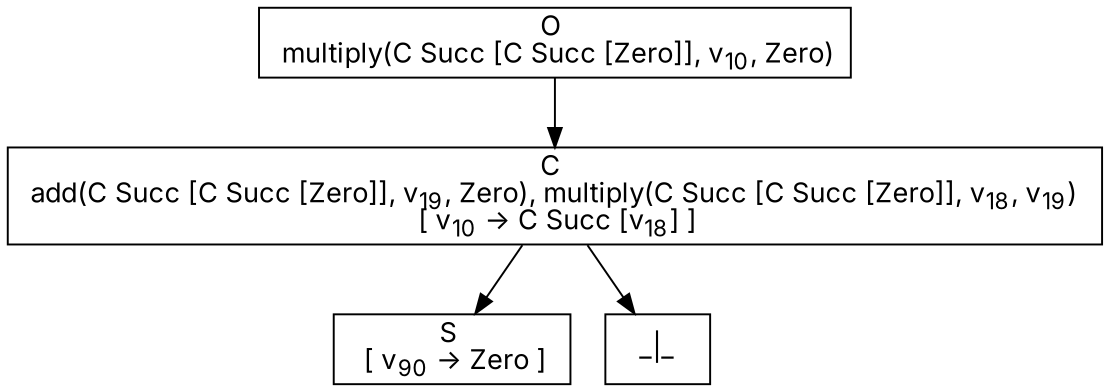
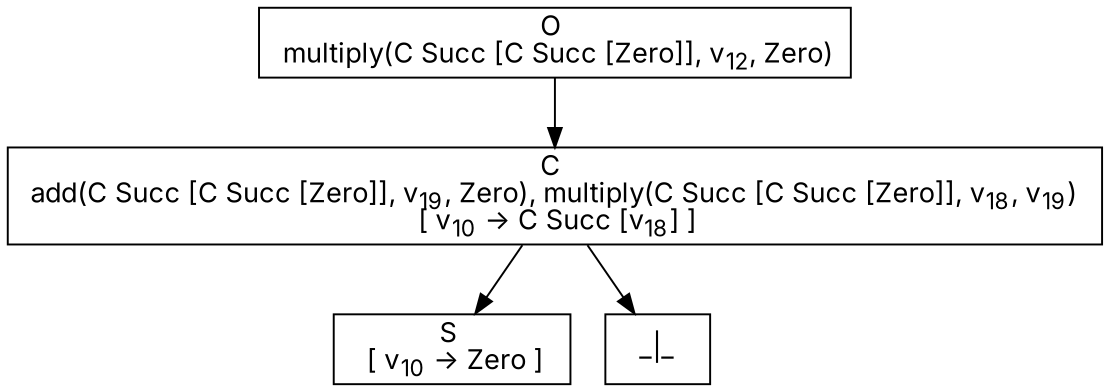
(737, 54) -> (737, 54)
(413, 361) -> (413, 361)
